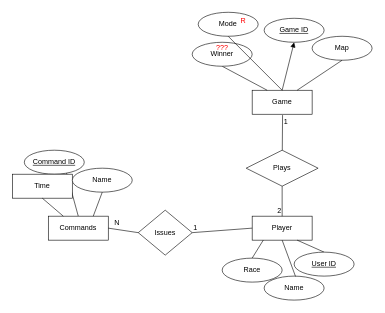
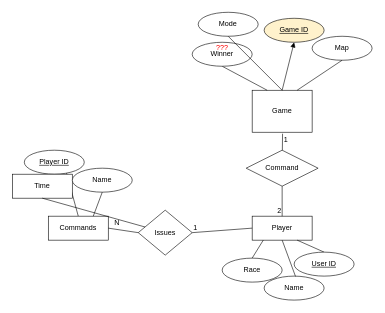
(243, 21) -> none
(294, 30) -> (294, 30)
(282, 102) -> (282, 111)
(54, 162) -> (54, 162)
(282, 168) -> (282, 168)
(52, 207) -> (93, 212)
